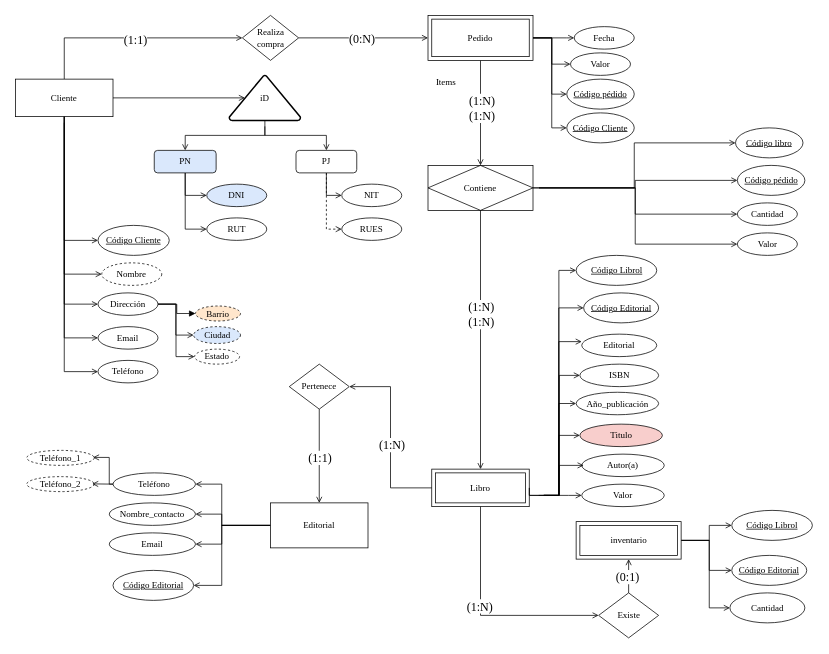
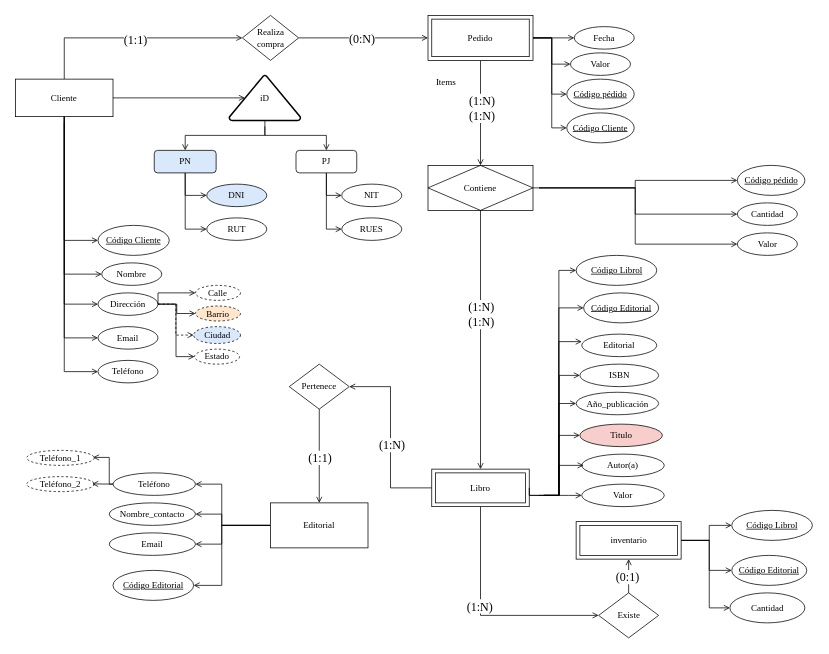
(665, 143) -> none
(769, 143) -> none
(326, 218) -> (326, 218)
(132, 274) -> (132, 274)
none -> (174, 293)
none -> (218, 293)
(188, 314) -> (190, 314)
(184, 335) -> (184, 335)
